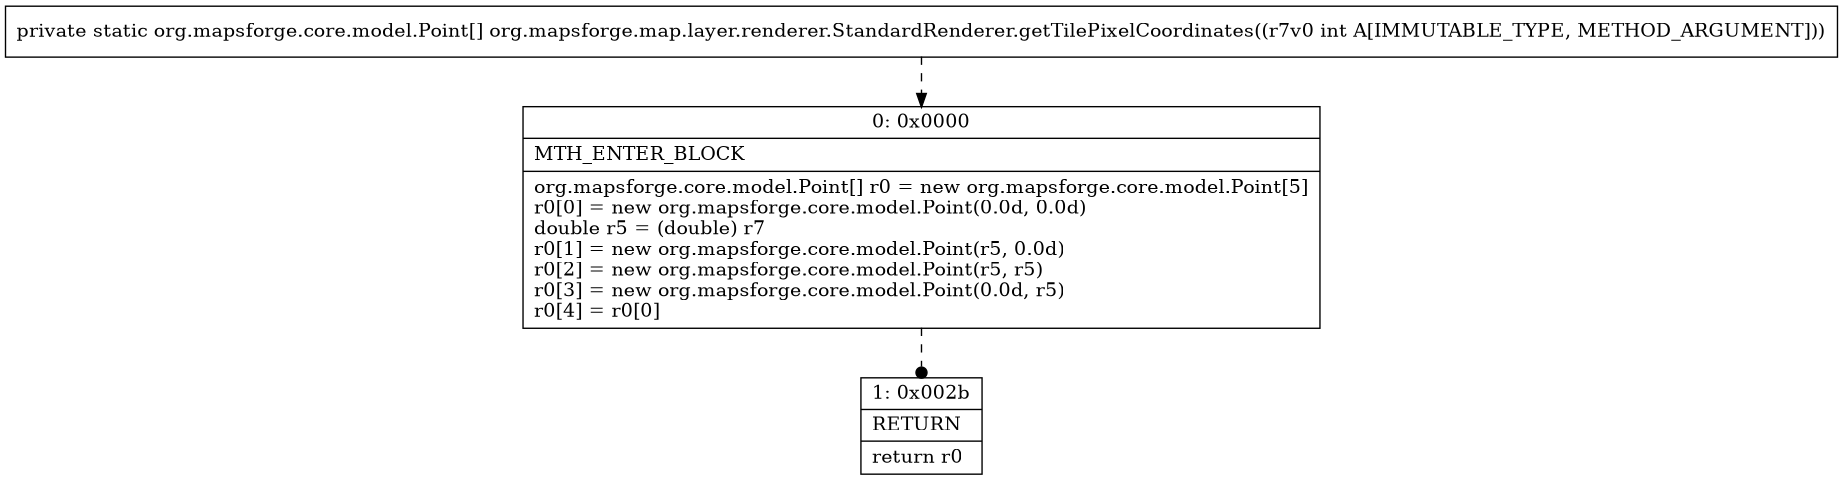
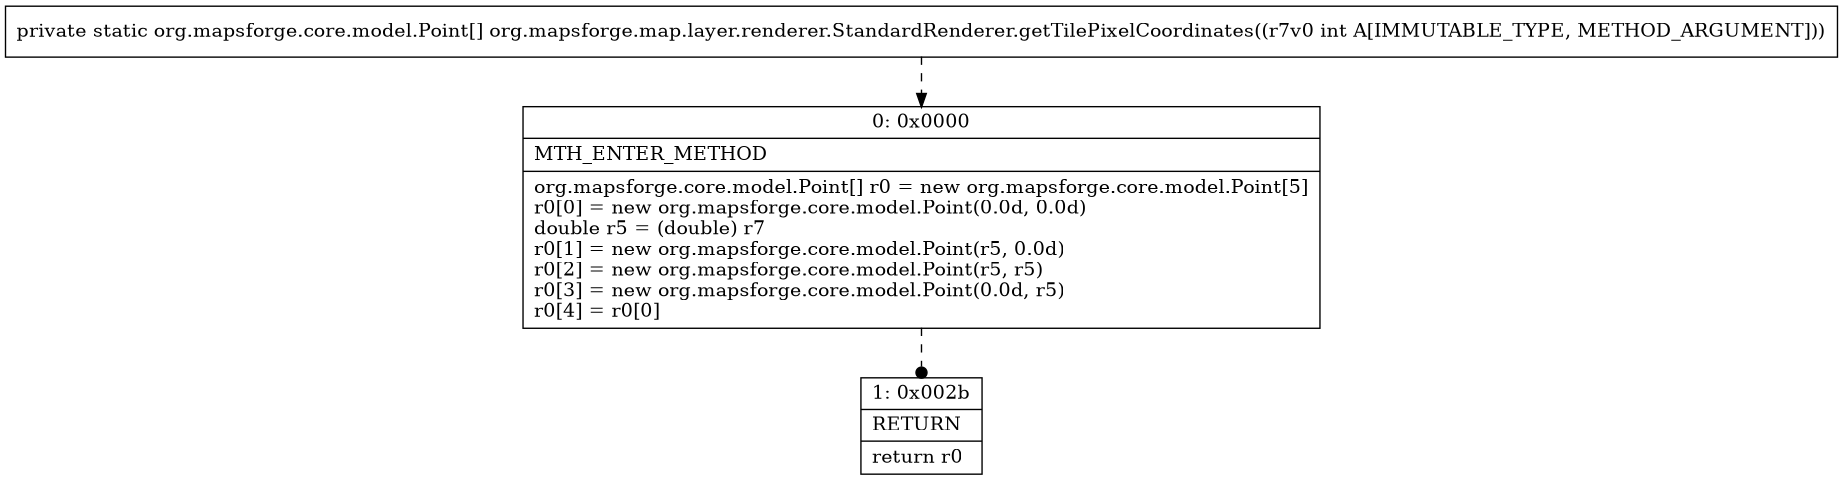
(640, 154) -> (651, 154)
